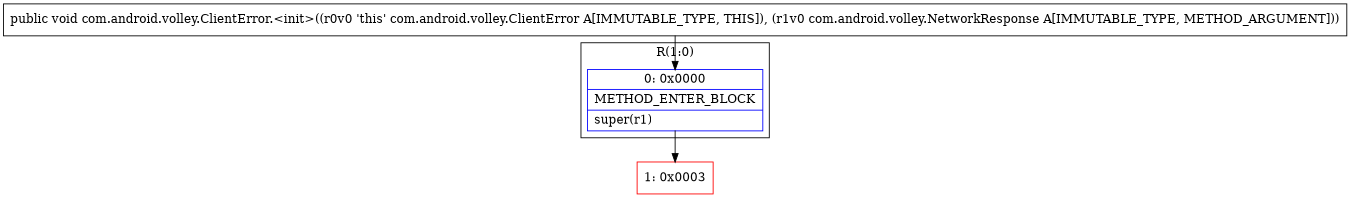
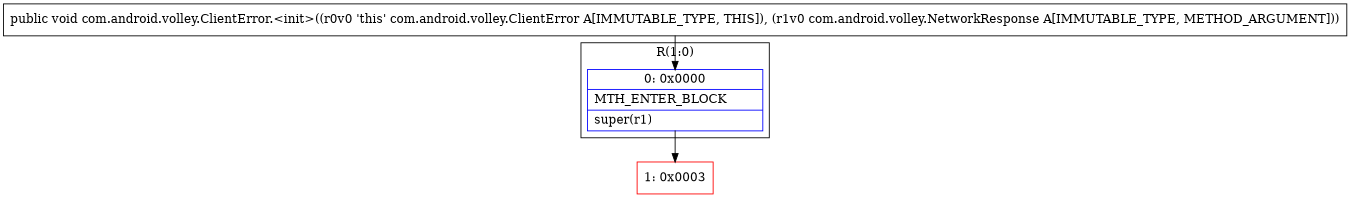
(675, 99) -> (661, 99)
